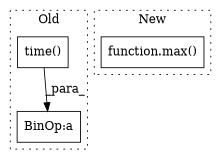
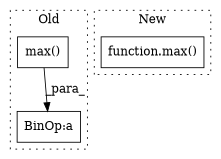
(43, 52) -> (43, 52)
